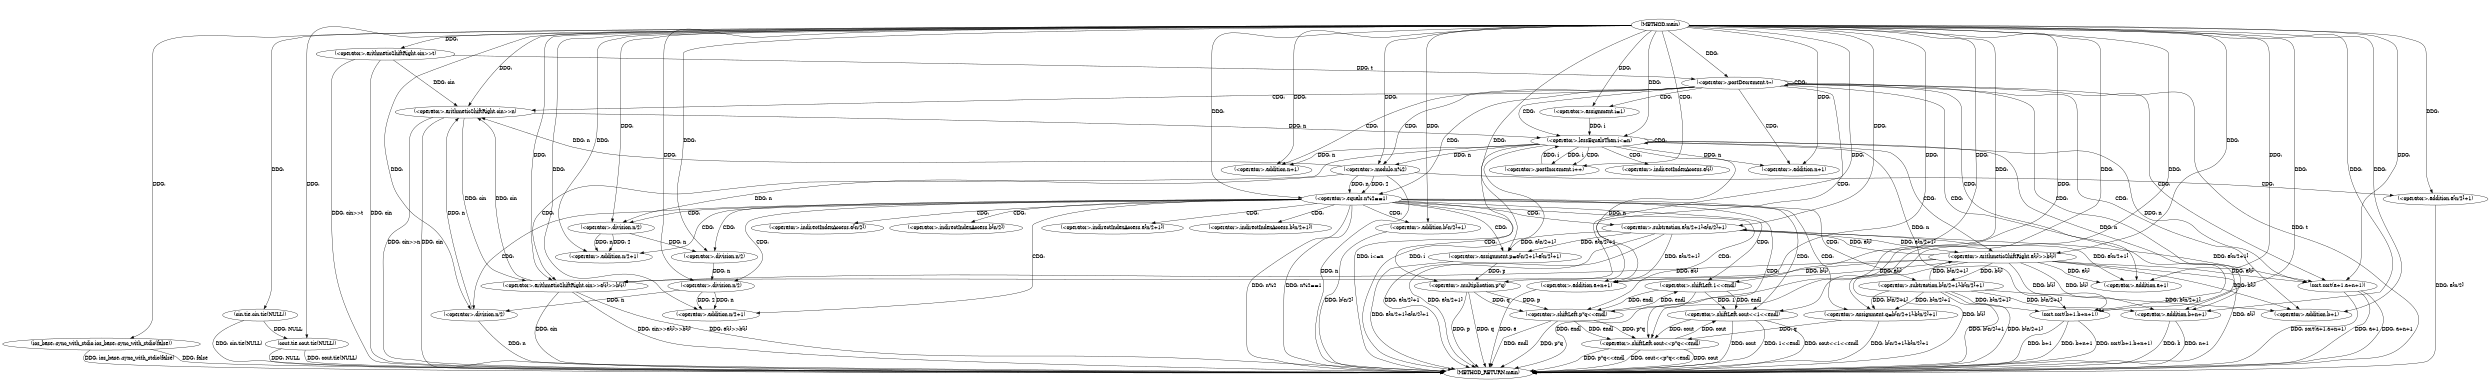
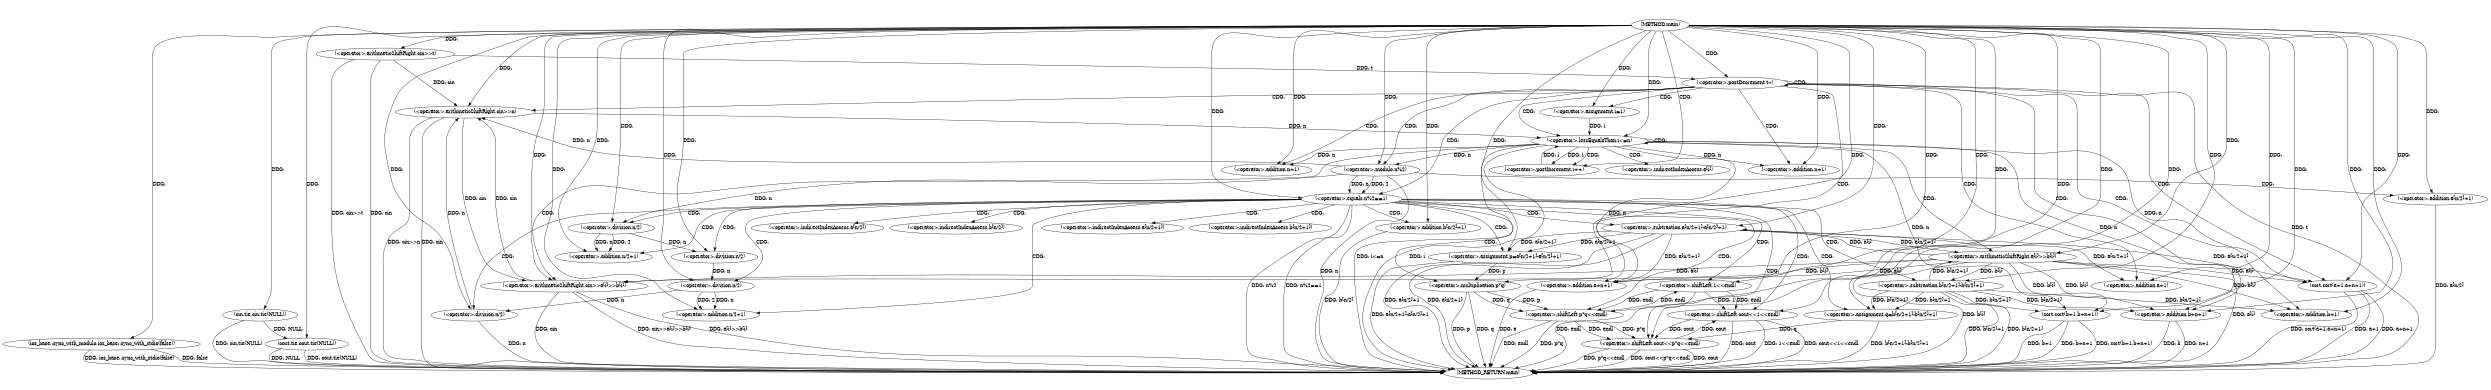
none -> (2158, 35)
(2031, 226) -> none
(2067, 274) -> none
(102, 344) -> (102, 344)
